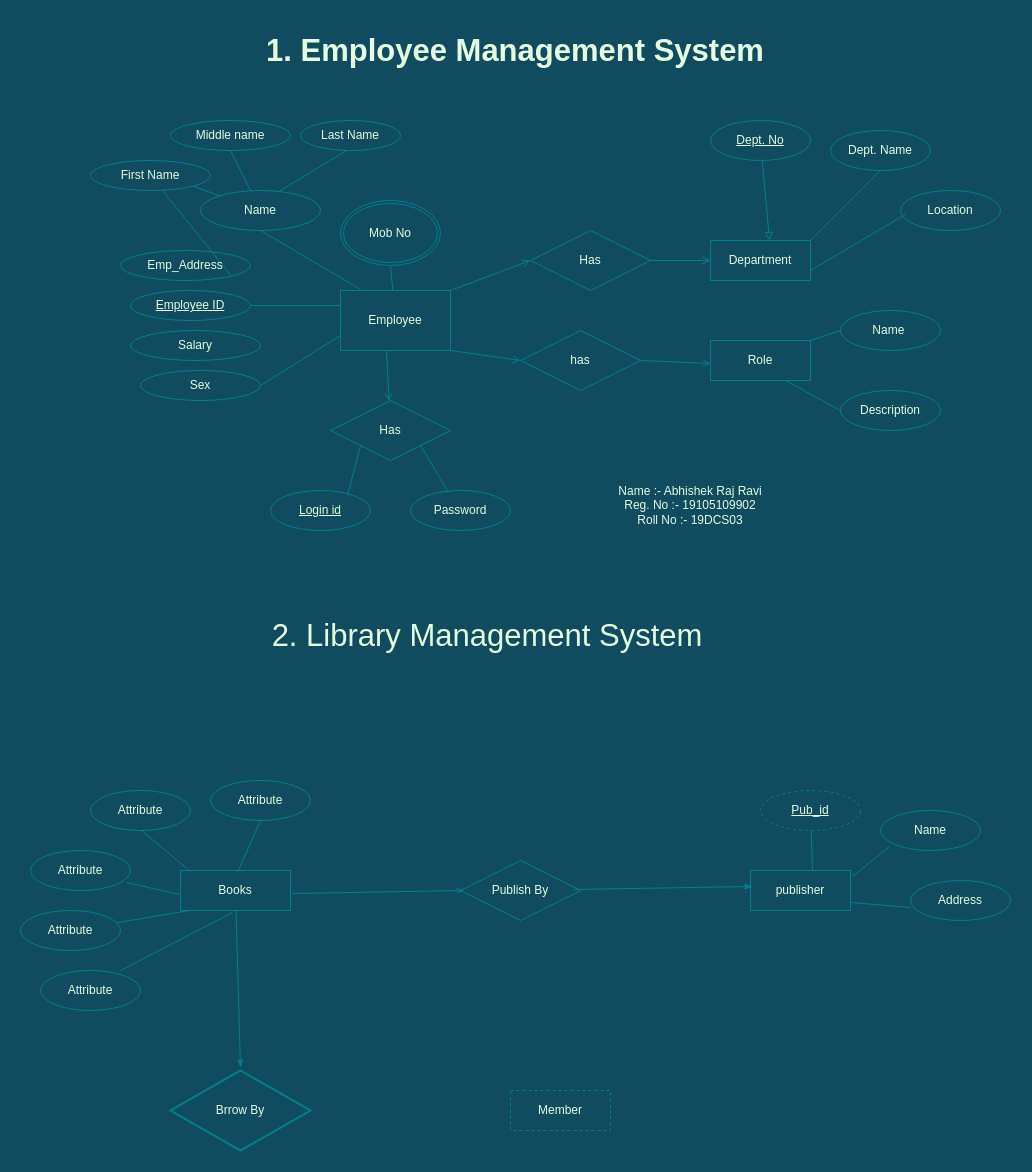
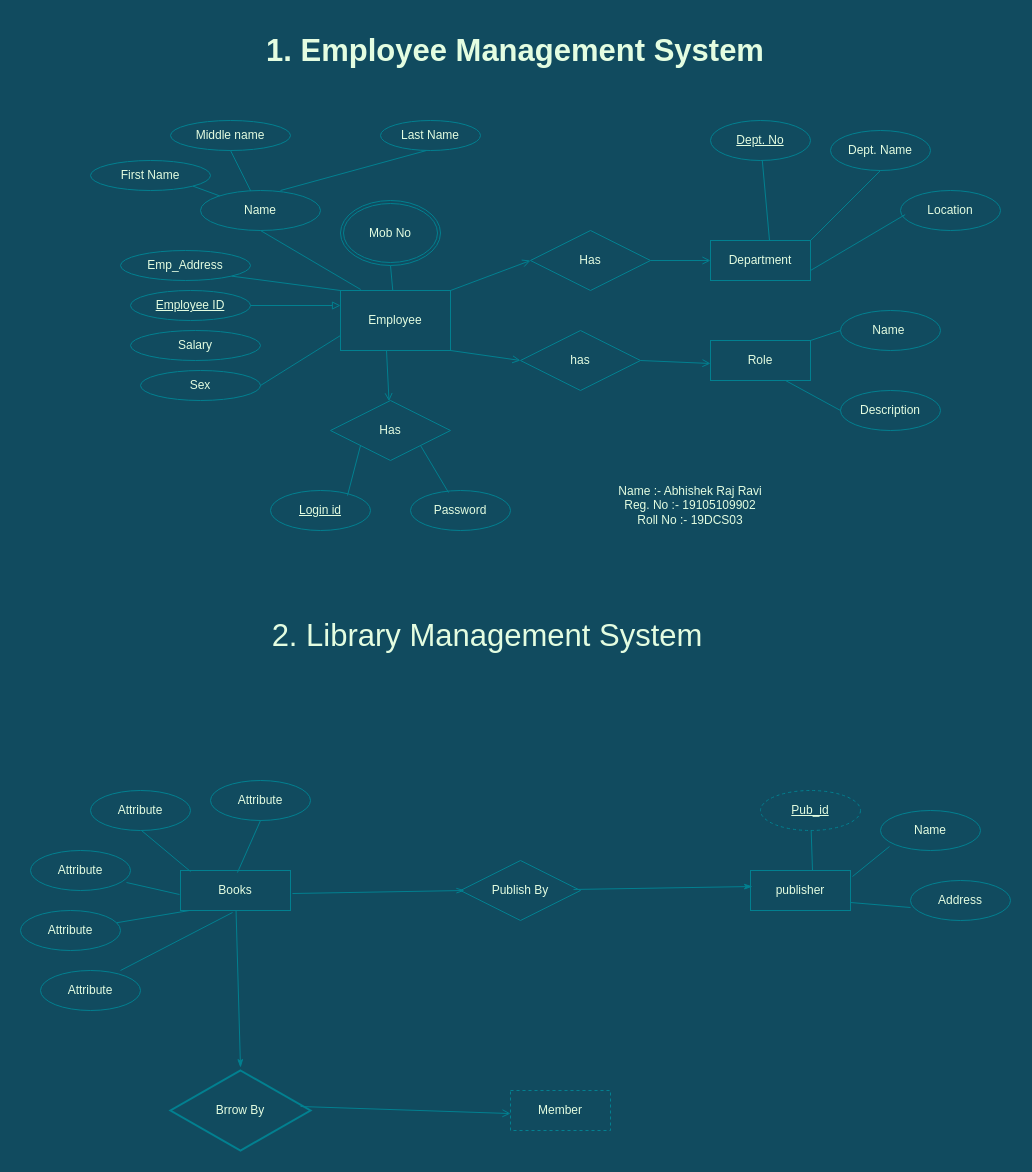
(351, 136) -> (431, 136)
(769, 231) -> (769, 234)
(197, 233) -> (285, 283)
(334, 306) -> (331, 306)
none -> (405, 1110)
